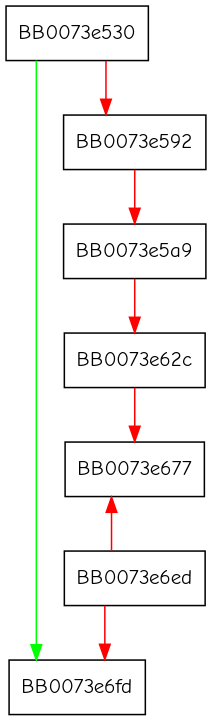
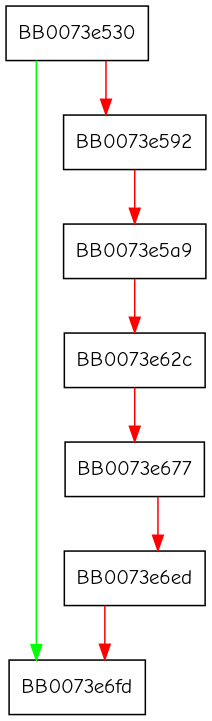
(112, 532) -> (158, 516)
